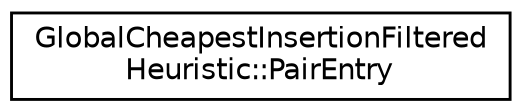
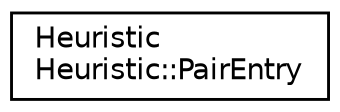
(261, 56) -> (170, 56)
